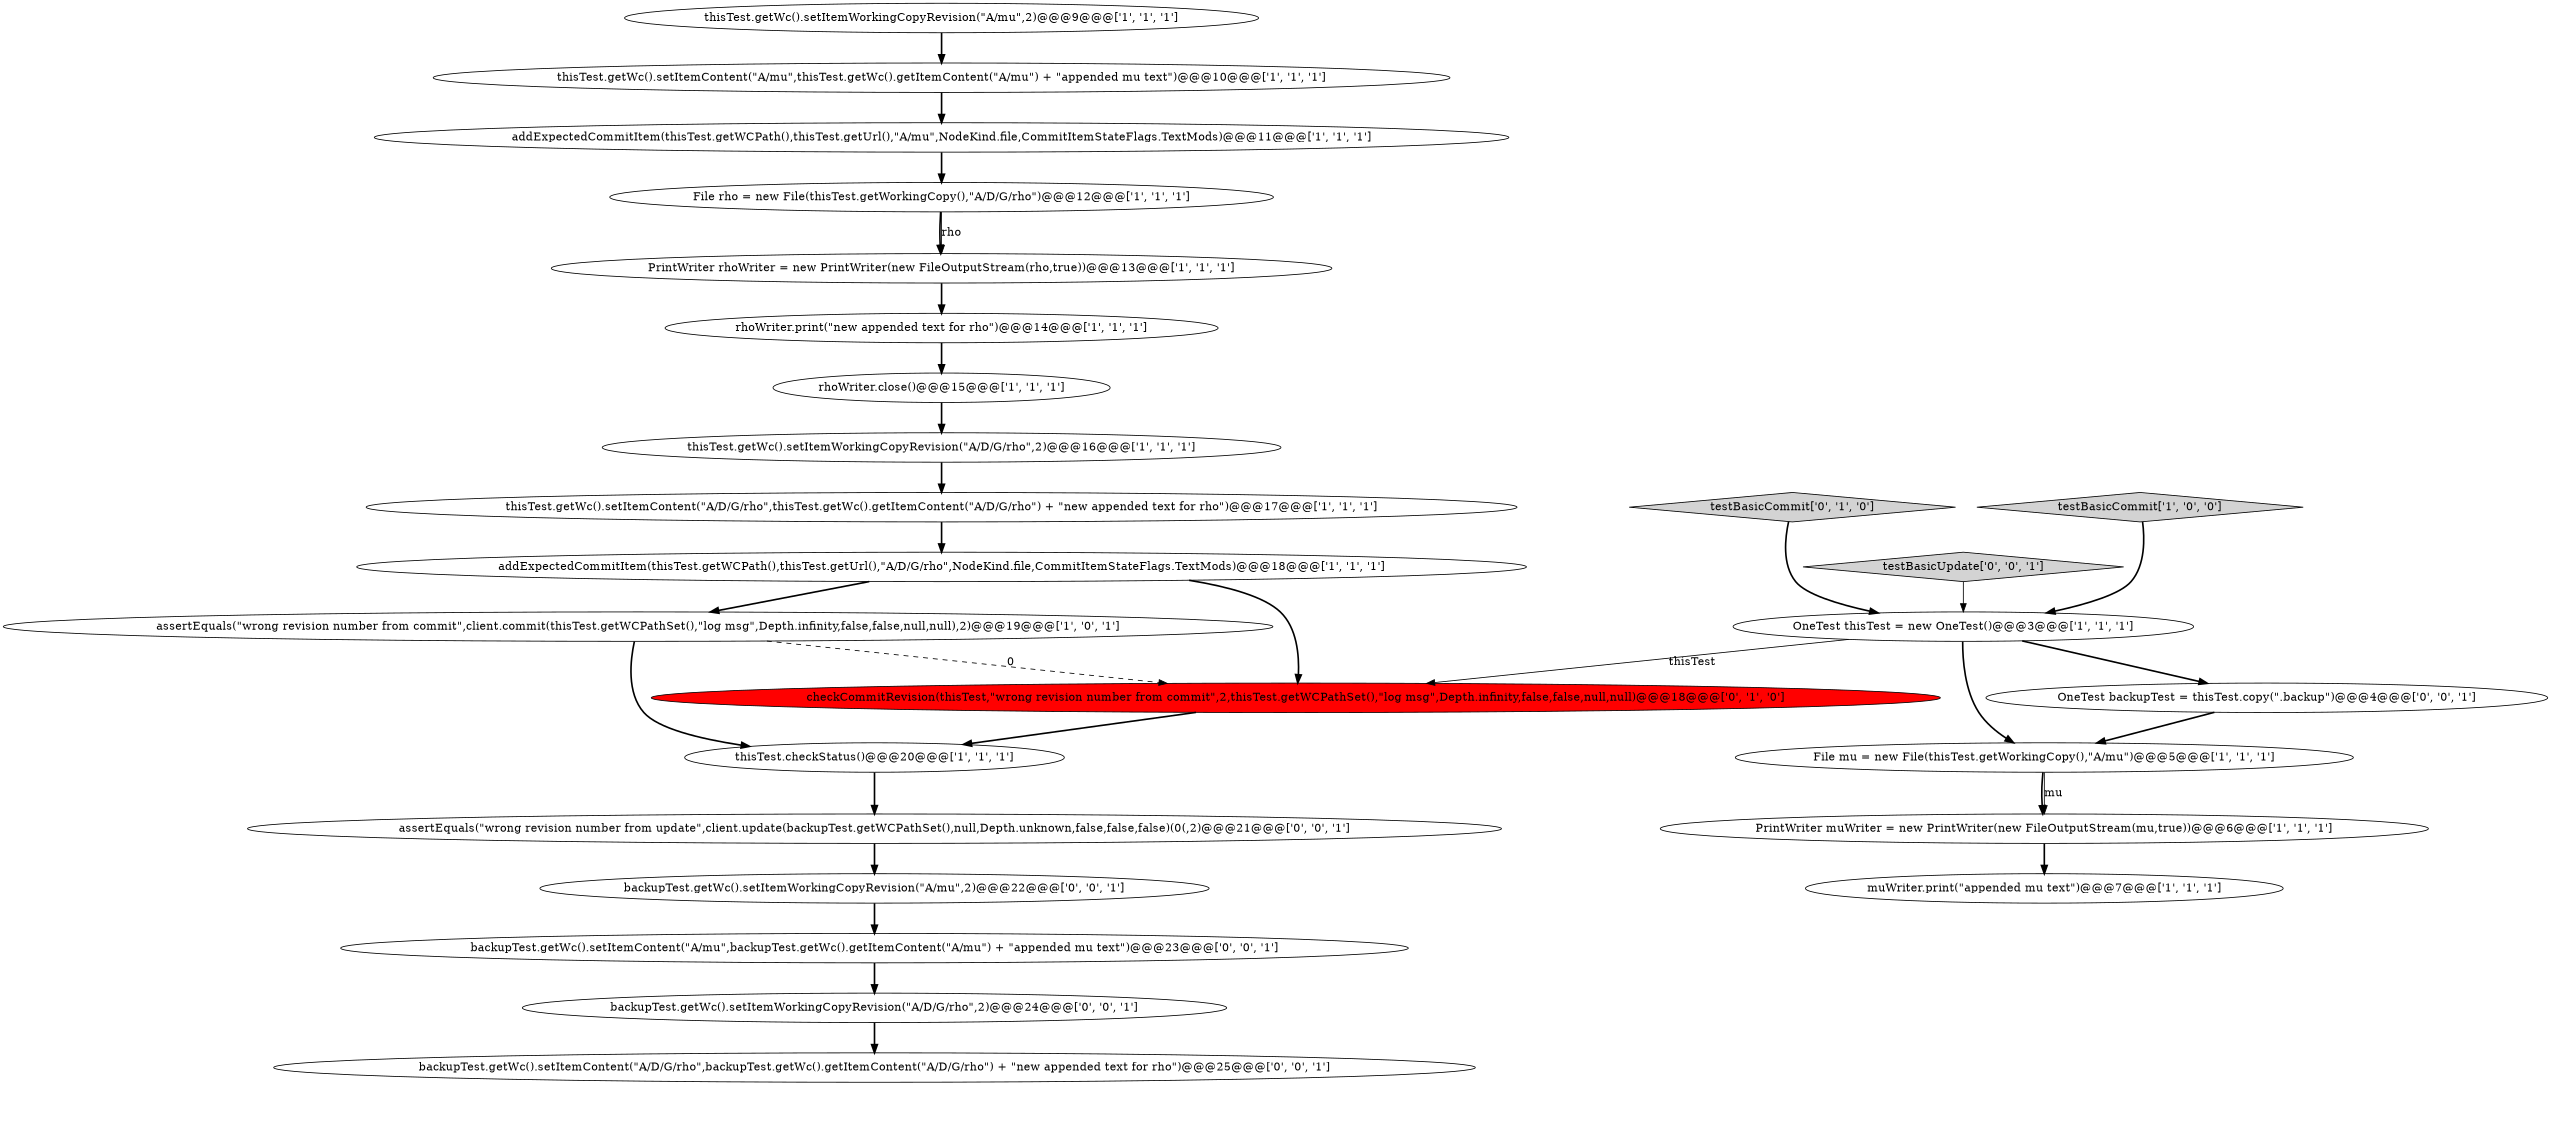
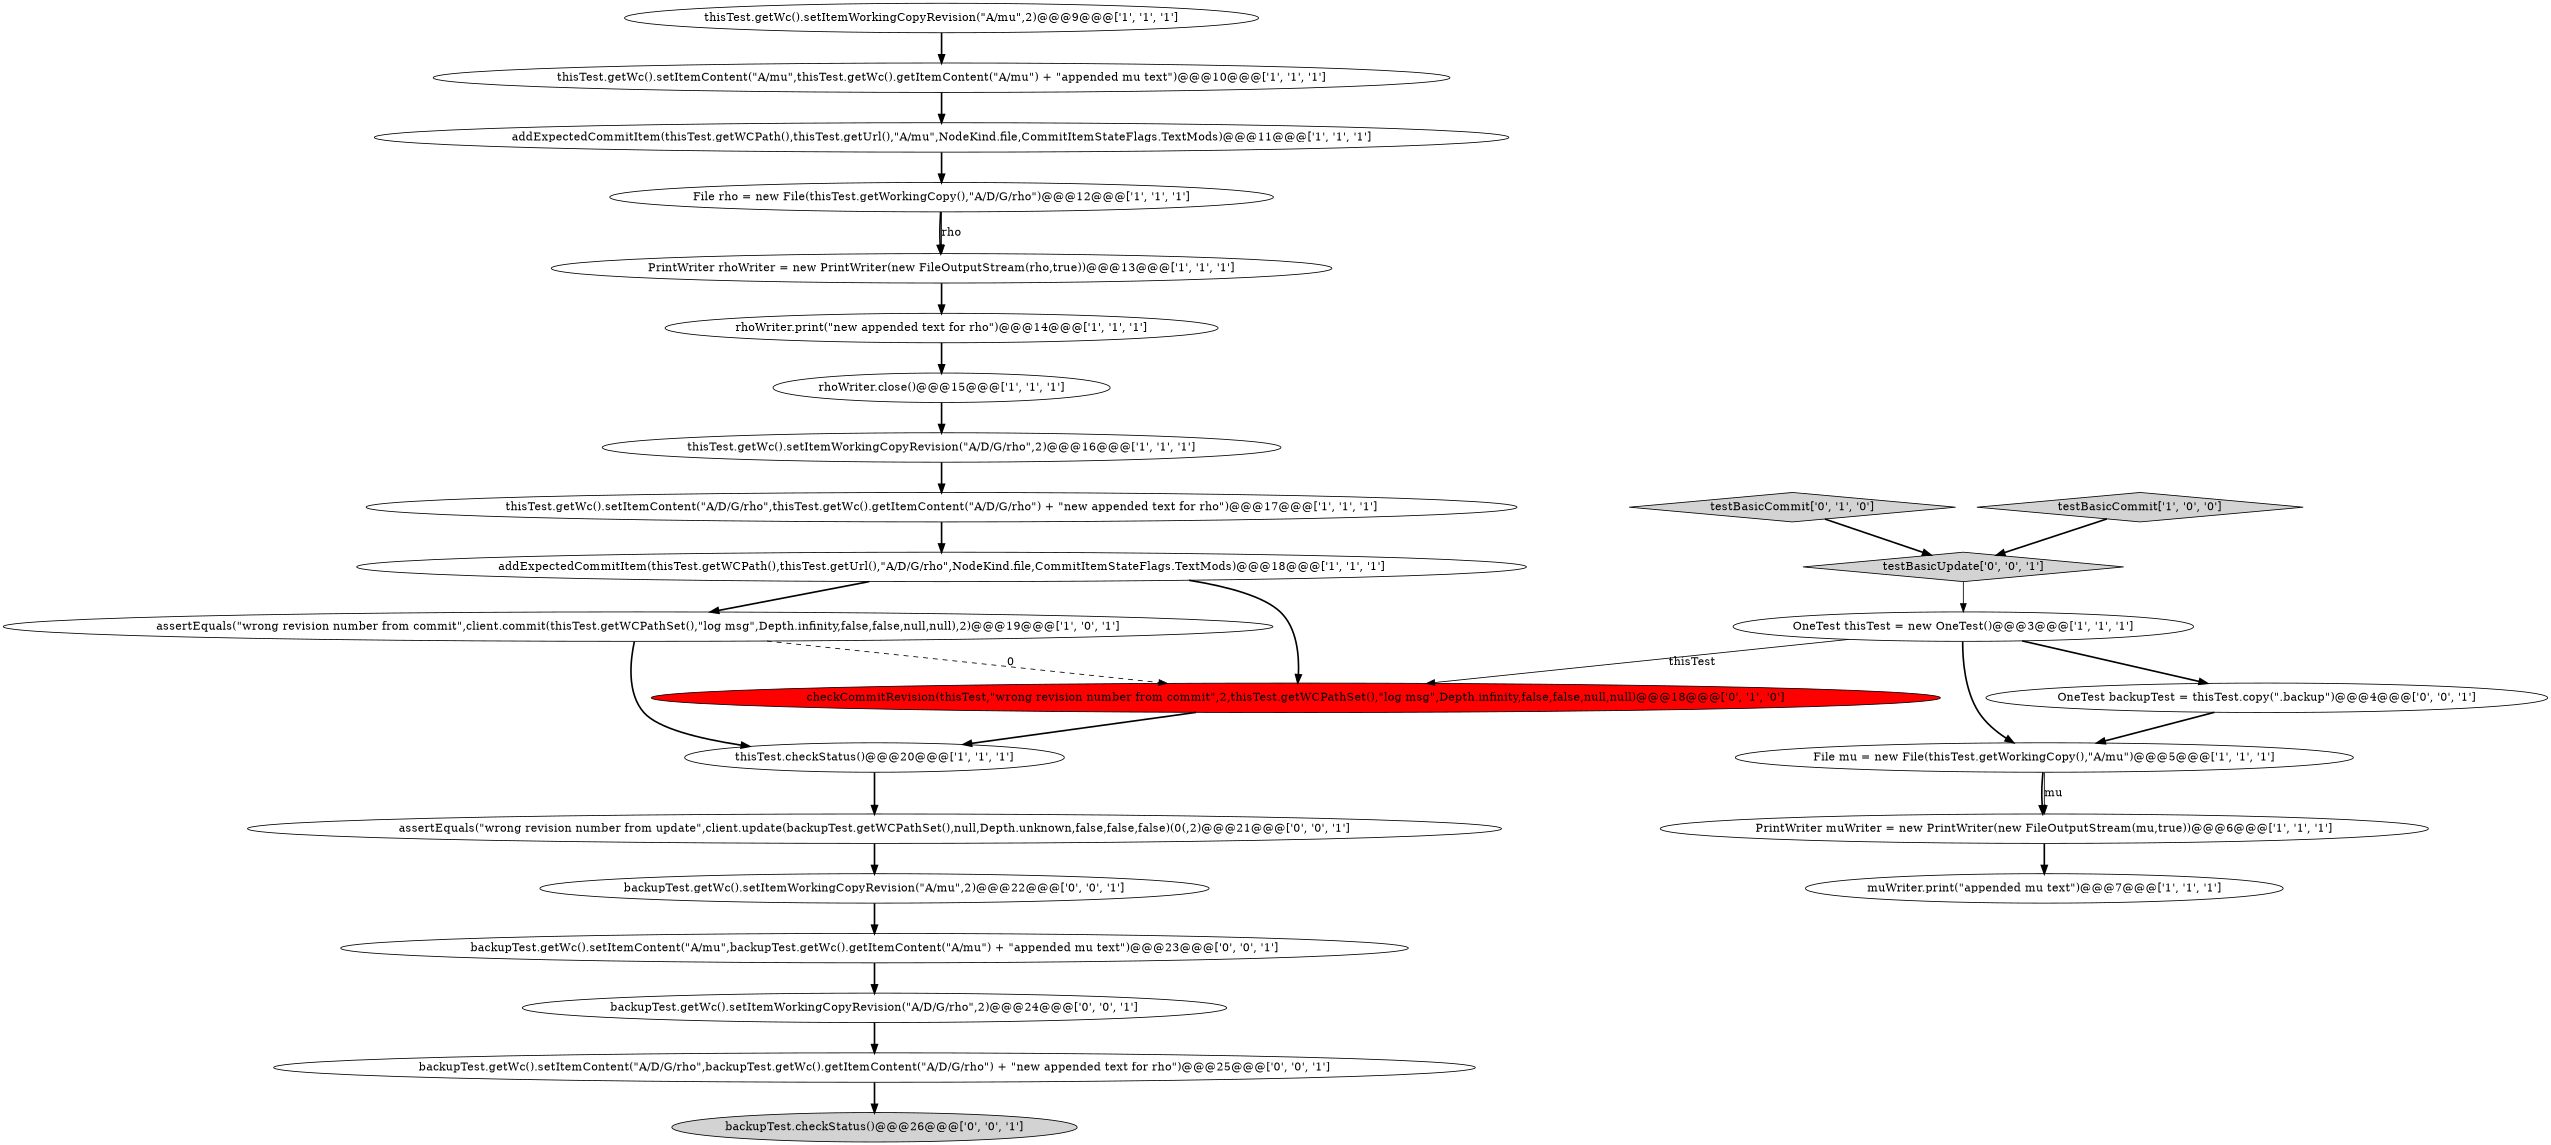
(1803, 588) -> (1874, 536)
(2123, 588) -> (2056, 536)
none -> (875, 1127)
